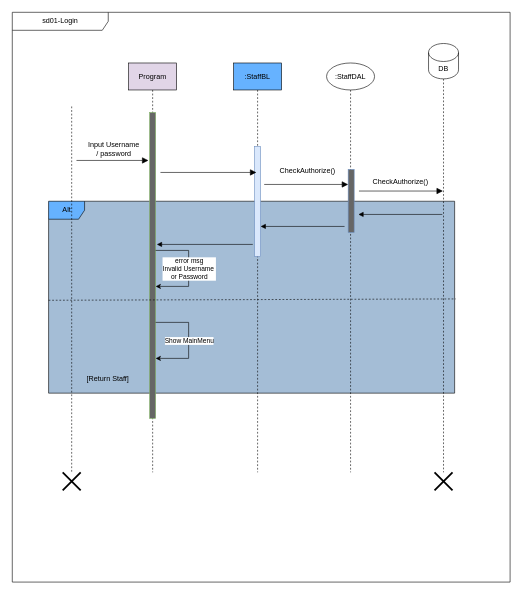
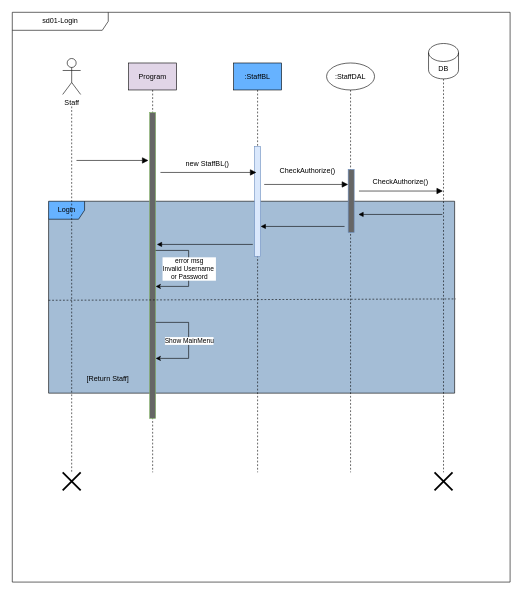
none -> (72, 77)
(114, 149) -> none
none -> (207, 164)
(67, 210) -> (67, 210)
